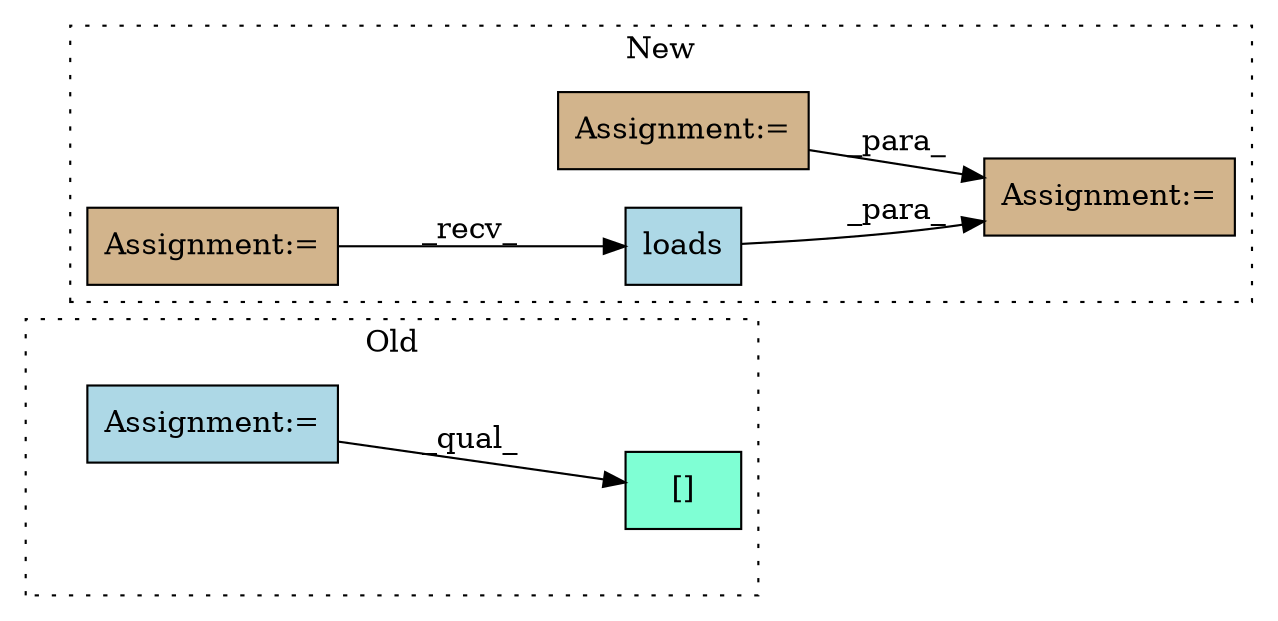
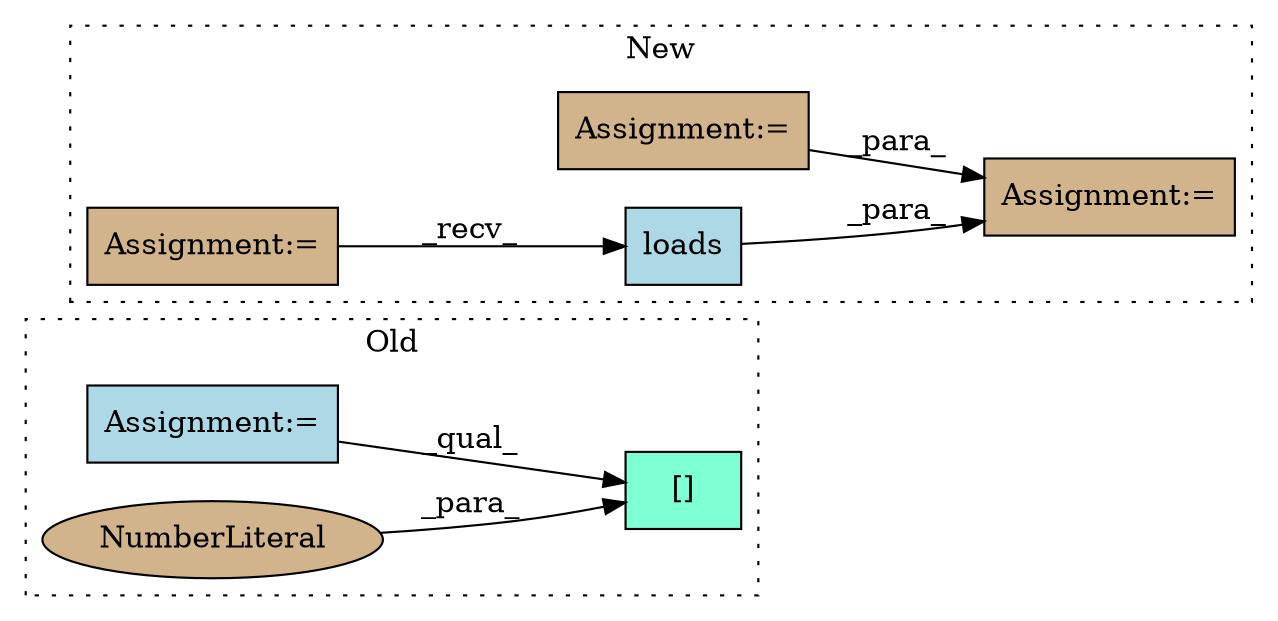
none -> (213, 540)
